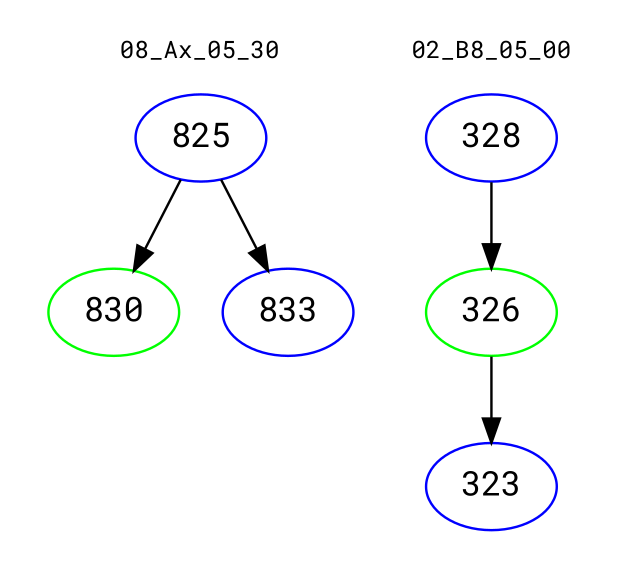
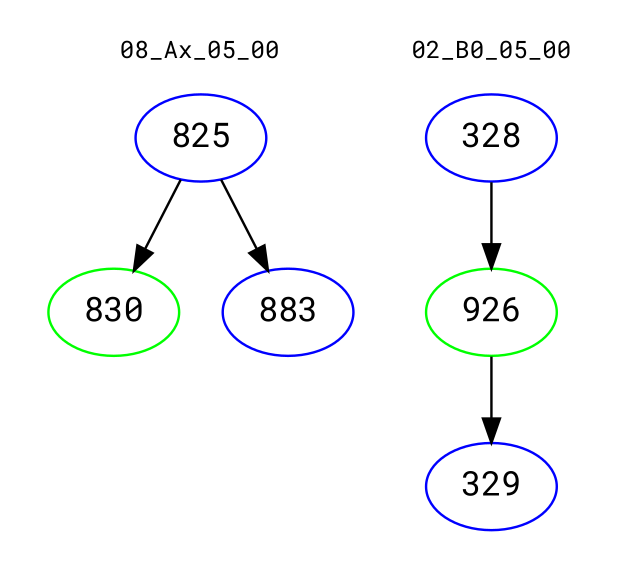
(201, 52) -> (201, 52)
(493, 52) -> (493, 52)
(288, 312) -> (288, 312)
(491, 312) -> (491, 312)
(491, 487) -> (491, 487)
